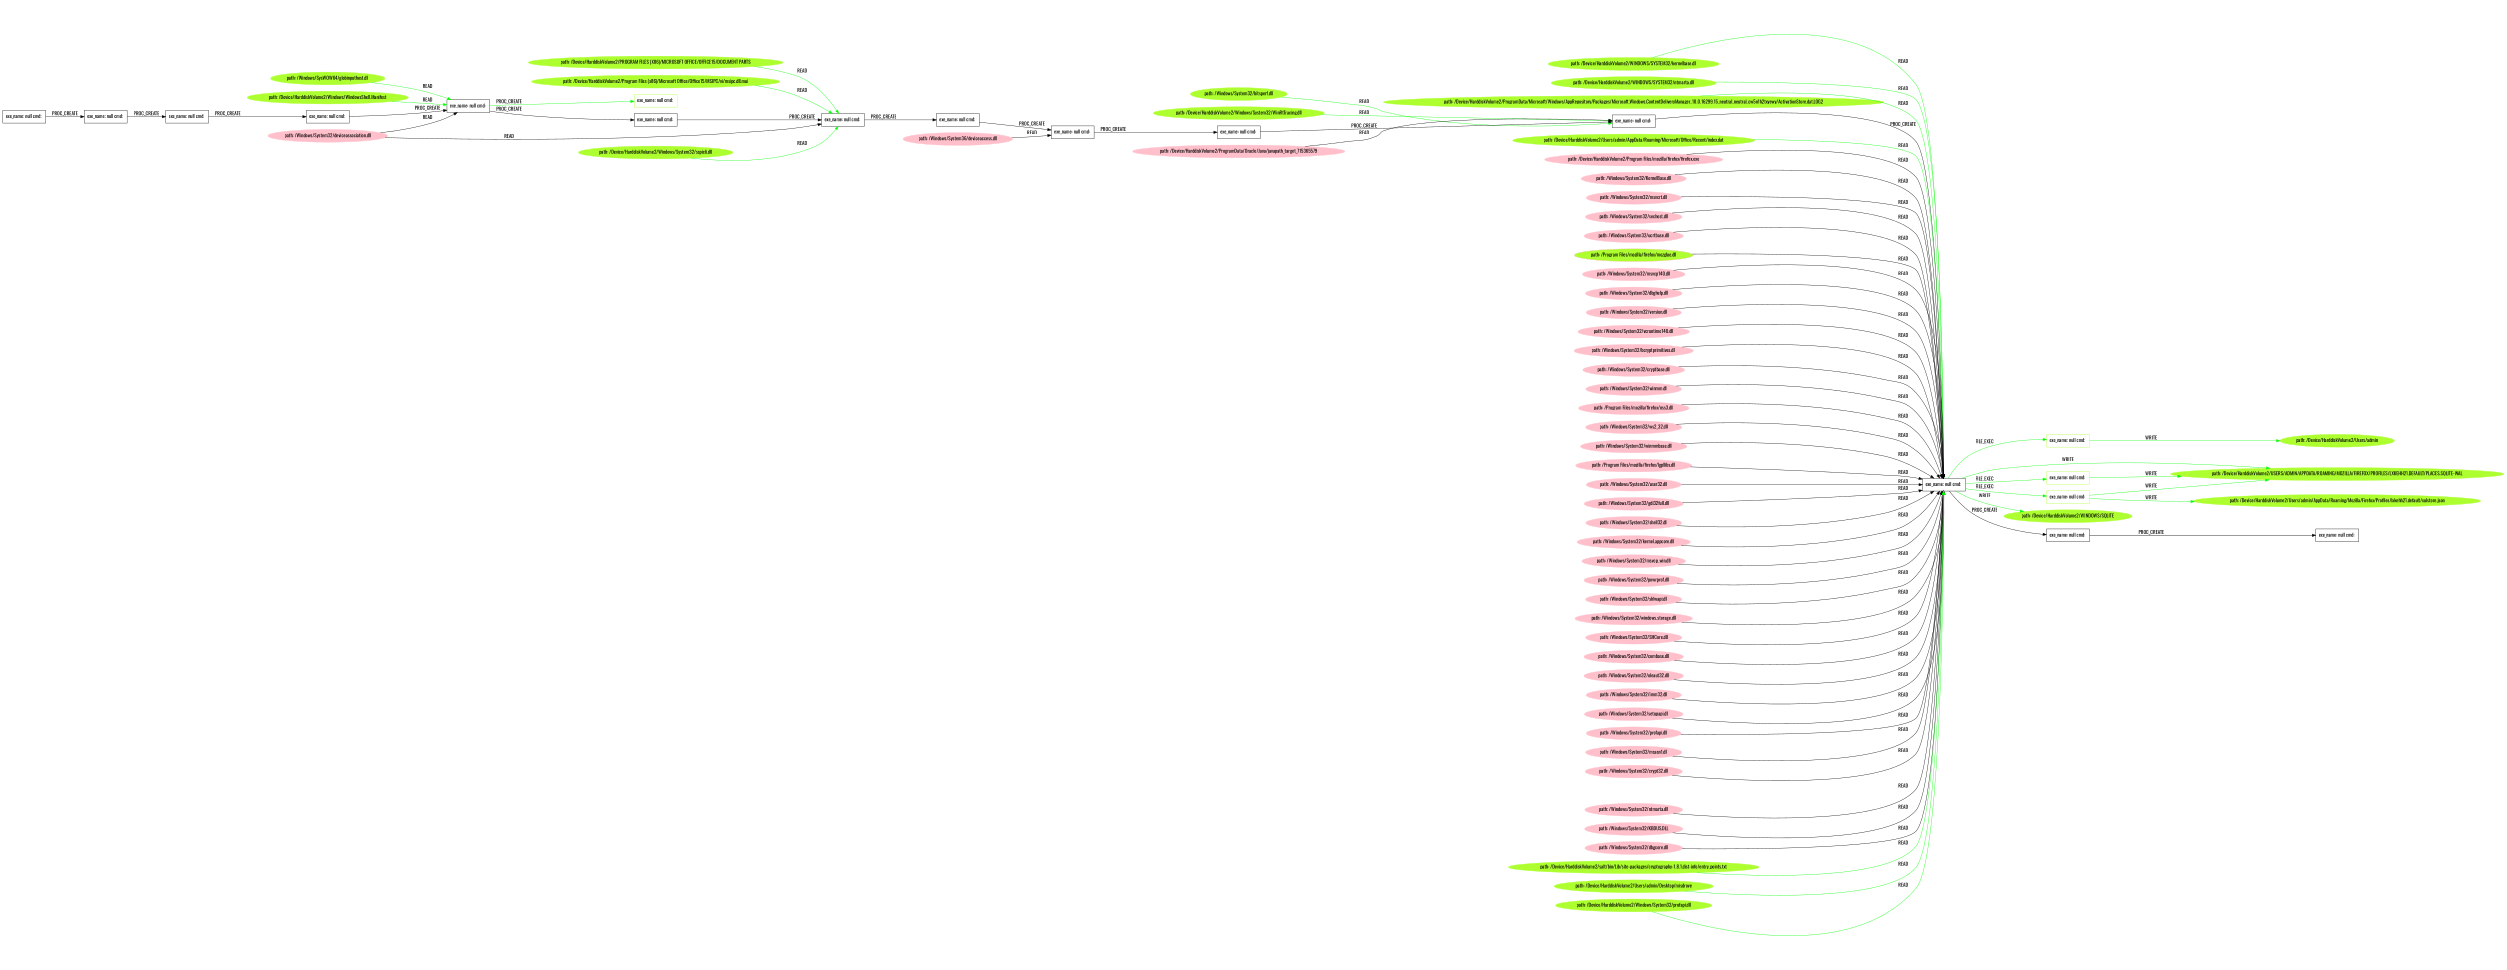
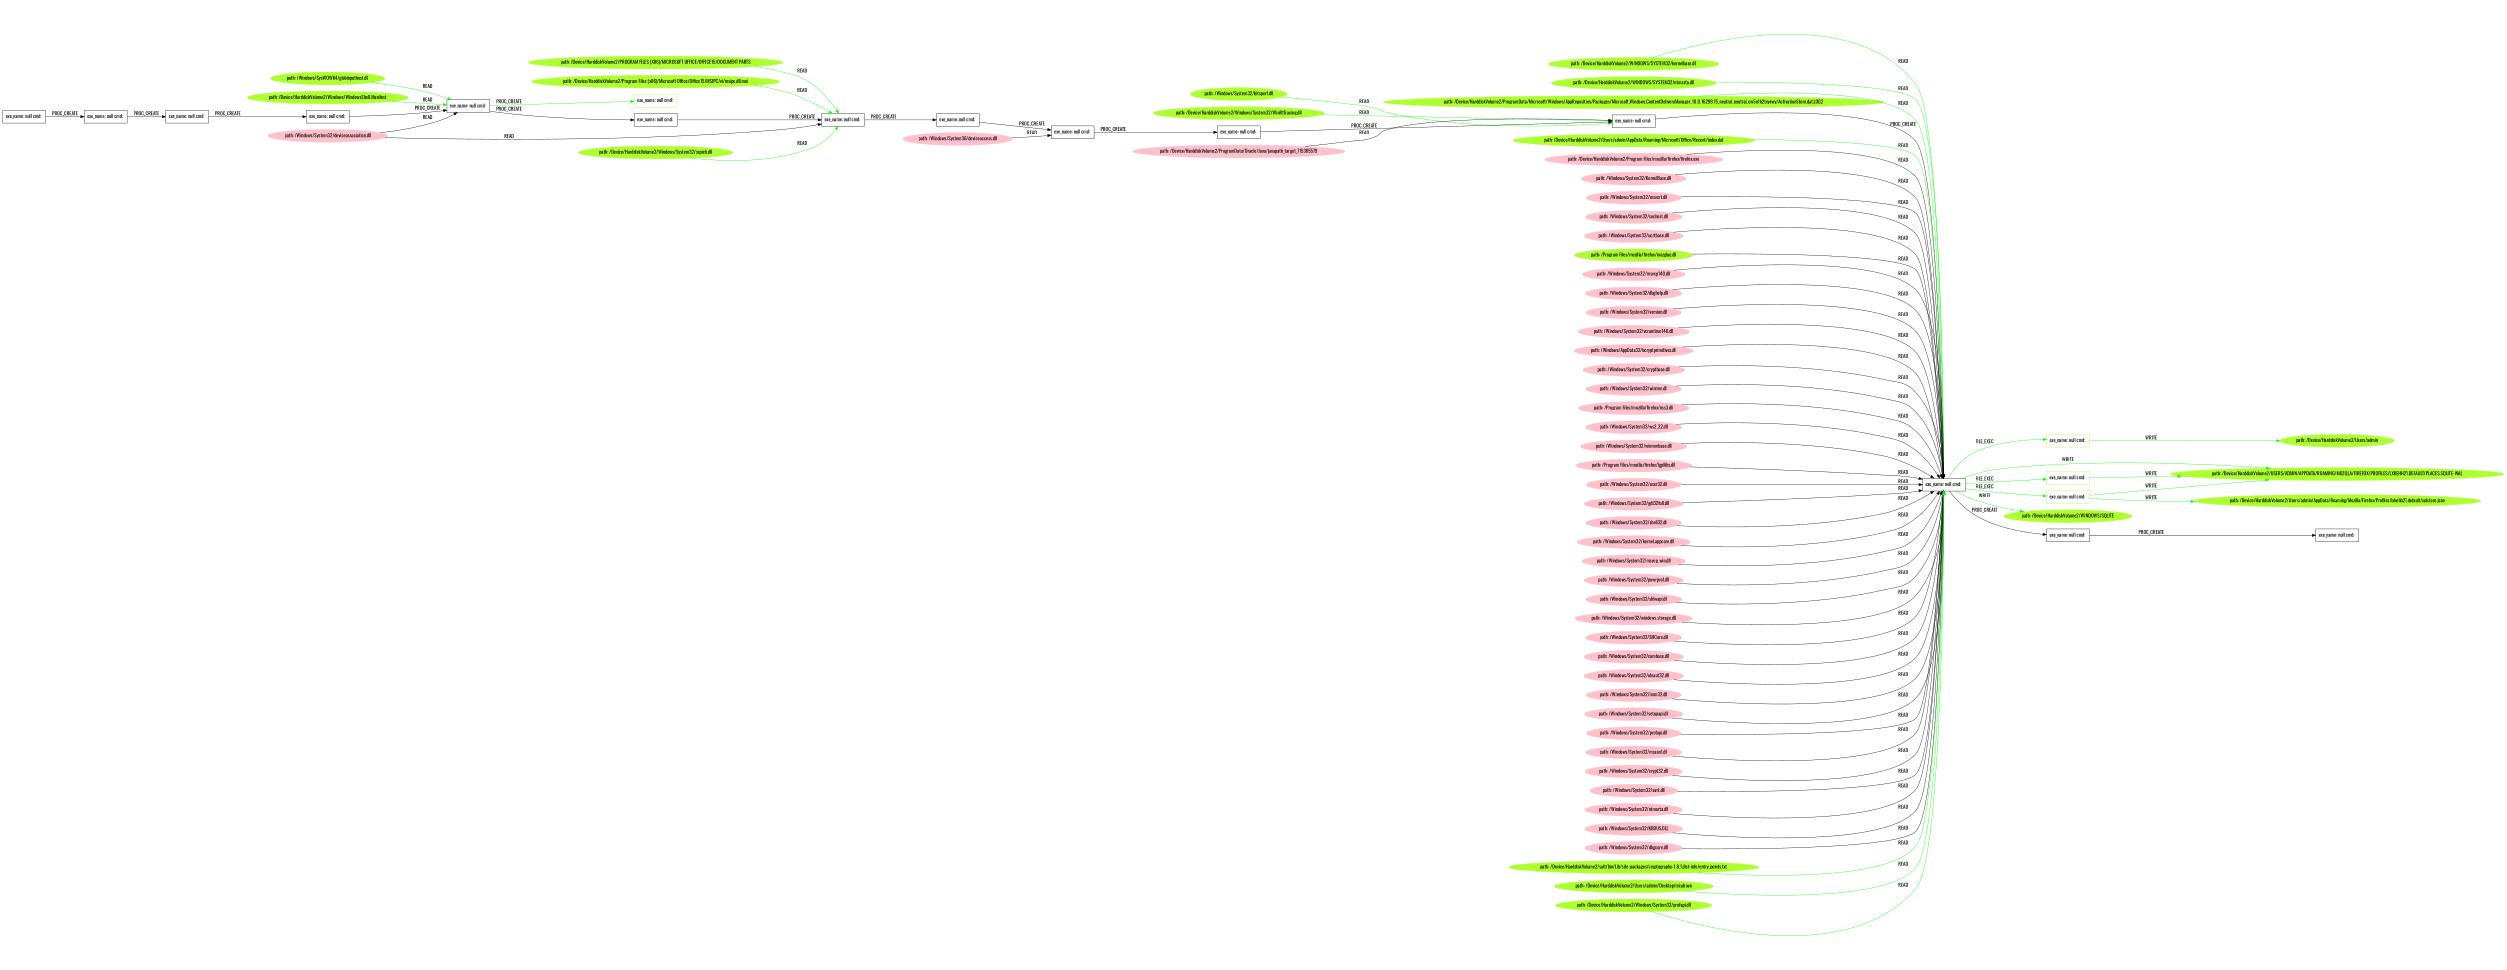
(1634, 351) -> (1634, 351)
none -> (1634, 791)
